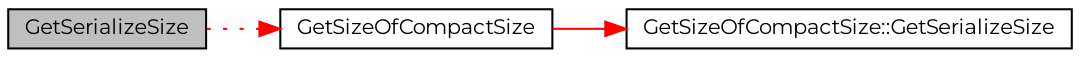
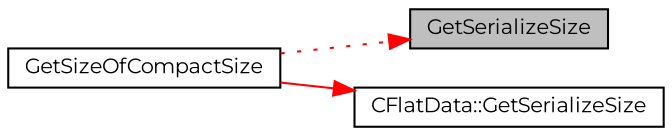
(233, 29) -> (335, 48)
(849, 29) -> (509, 107)
